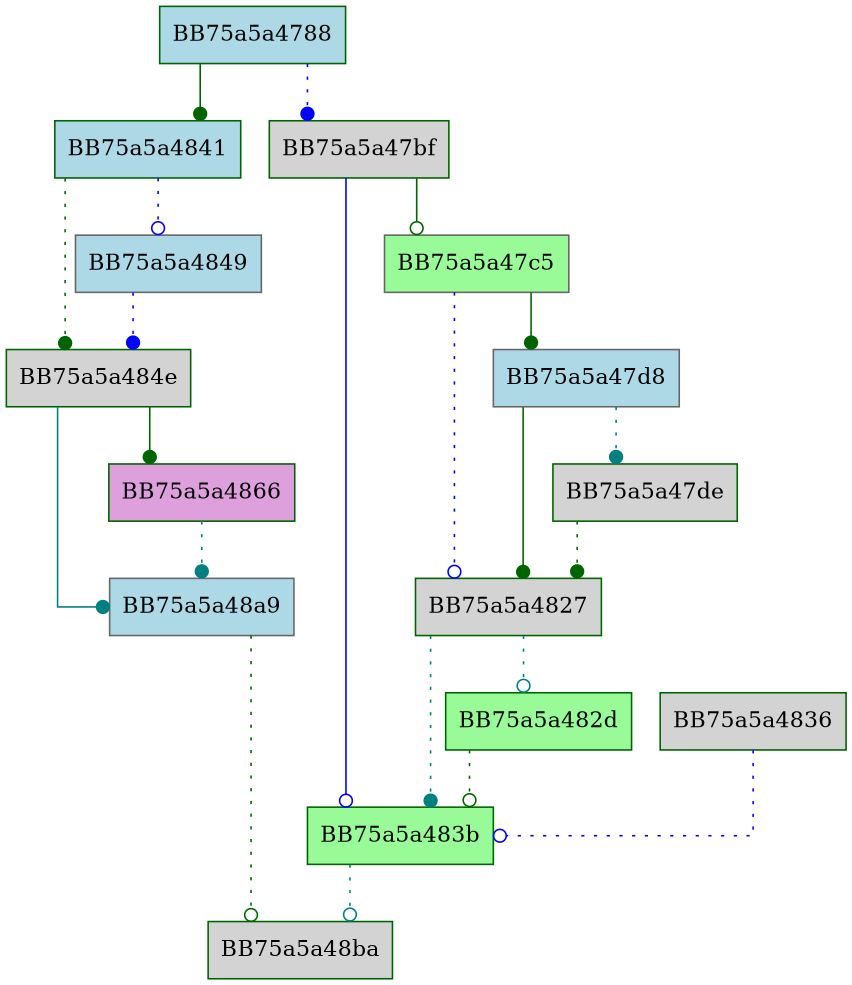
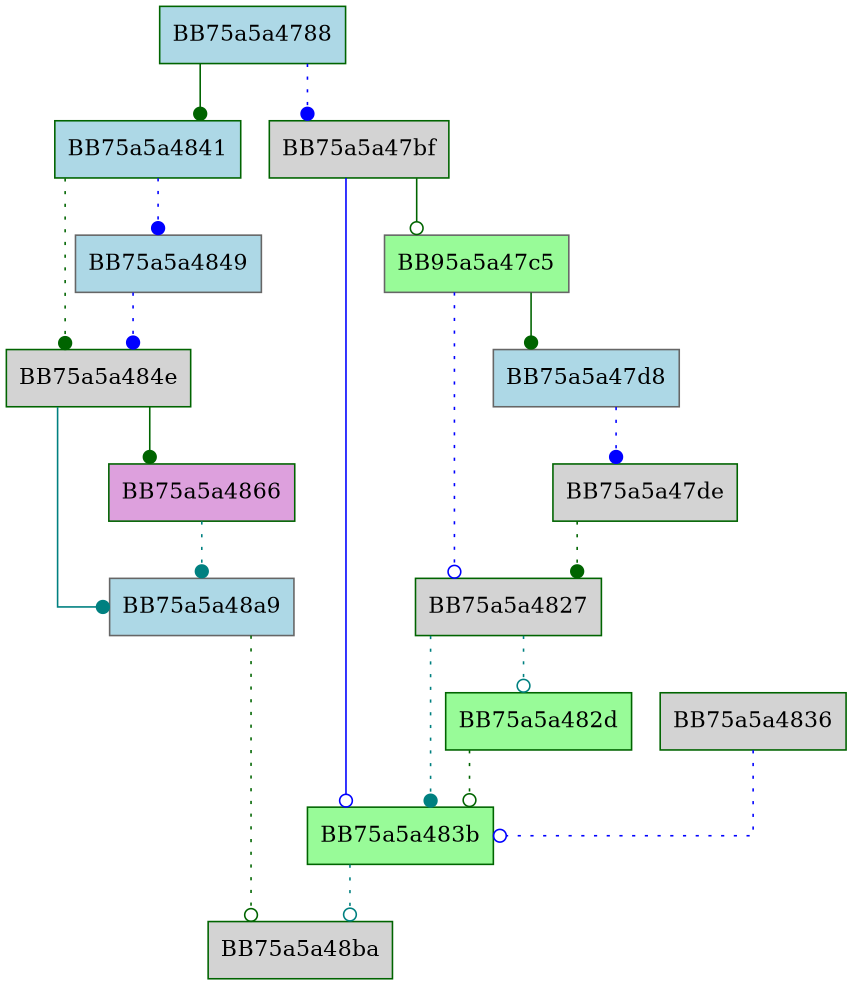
(158, 200) -> (158, 200)
(477, 264) -> (477, 264)
(616, 429) -> (616, 429)
(523, 486) -> none
